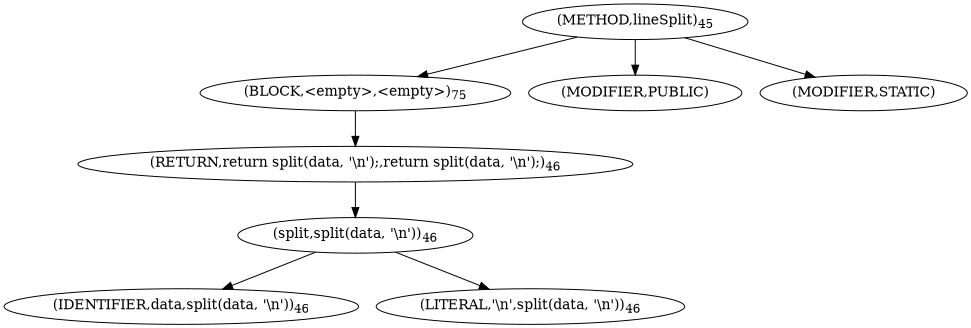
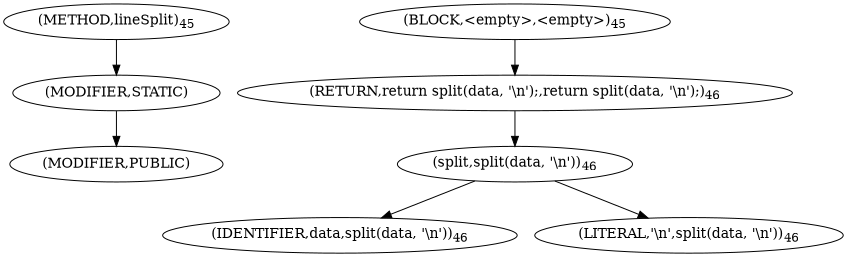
(635, 53) -> (116, 124)
(502, 56) -> none
(459, 91) -> (619, 20)
